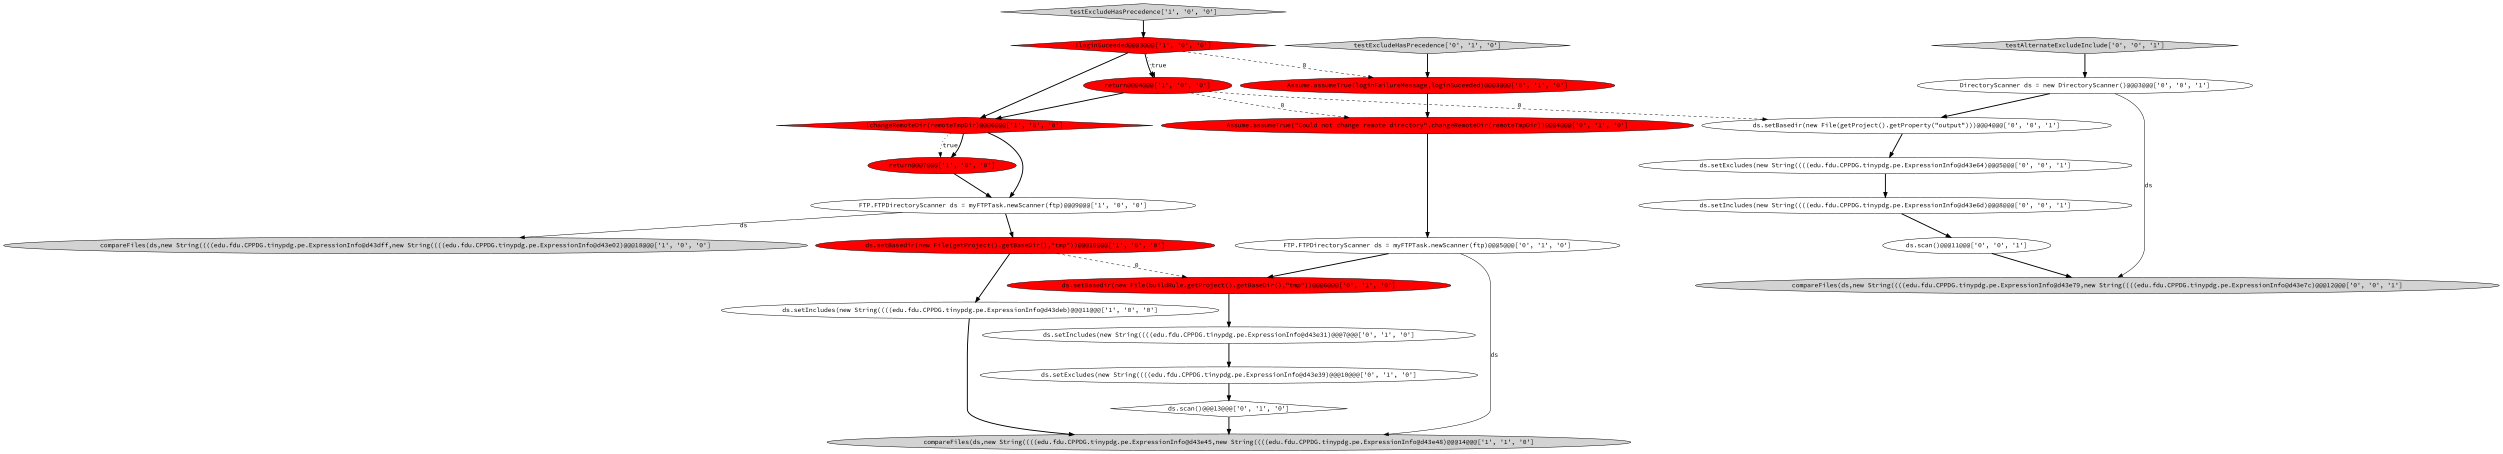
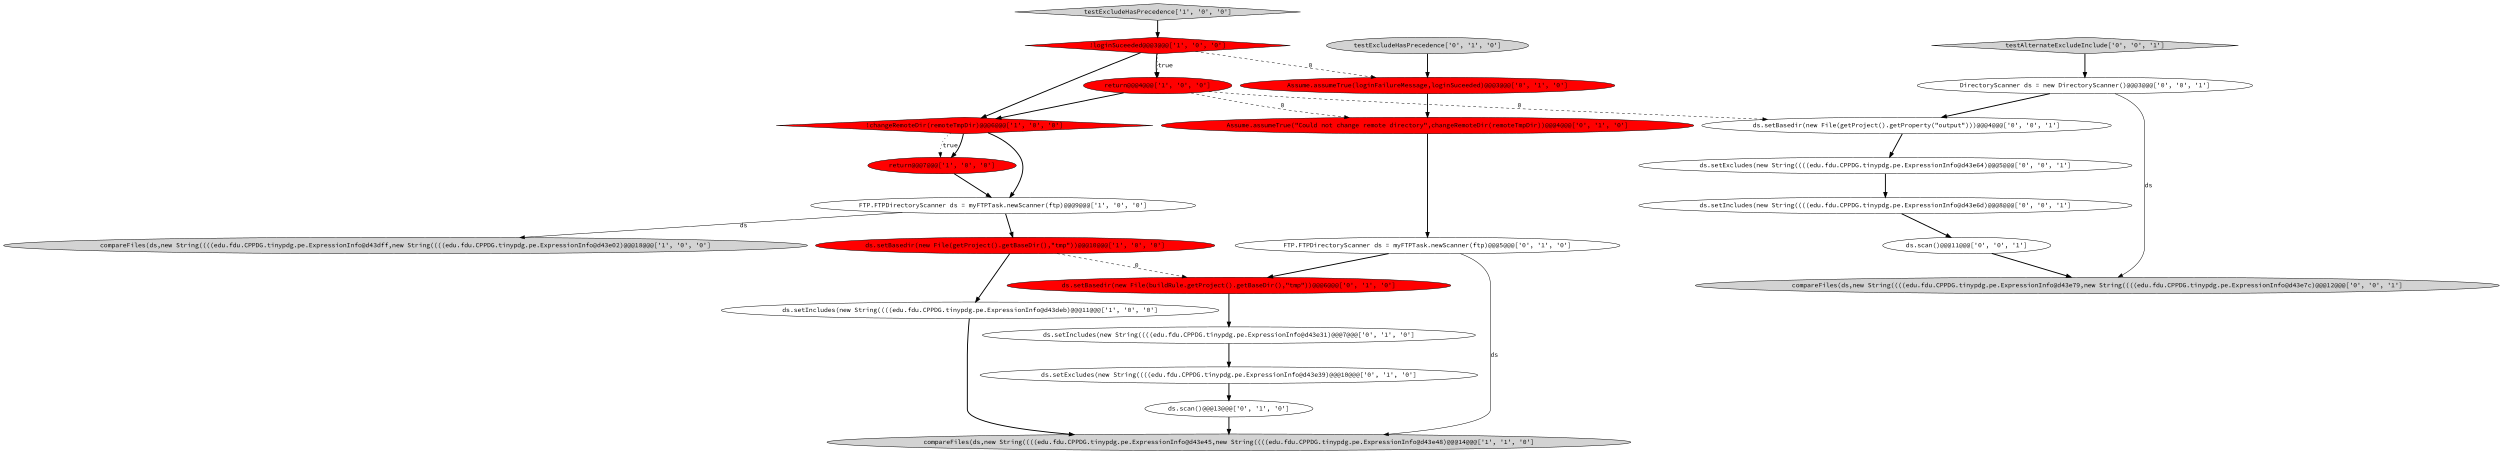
(1428, 46) -> (1428, 46)
(1229, 409) -> (1229, 409)
